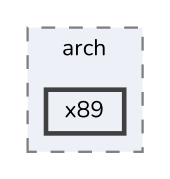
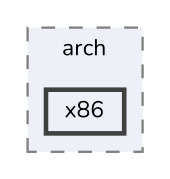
(85, 112) -> (85, 112)
